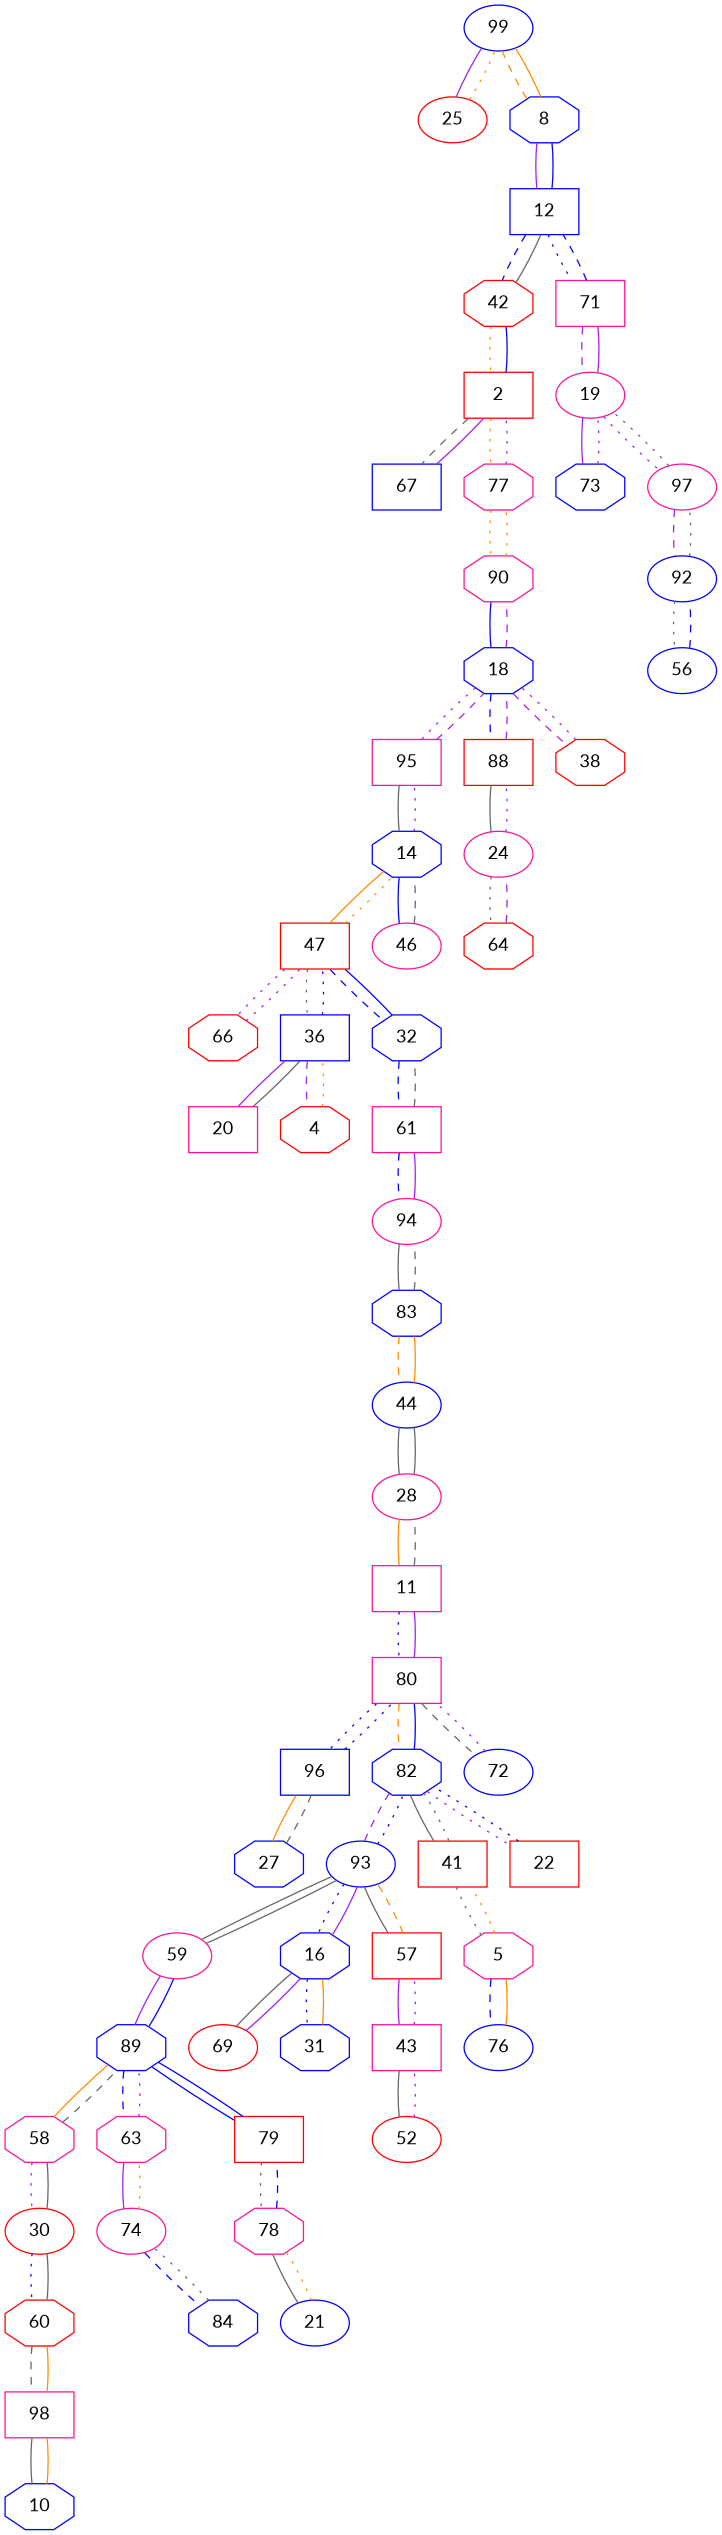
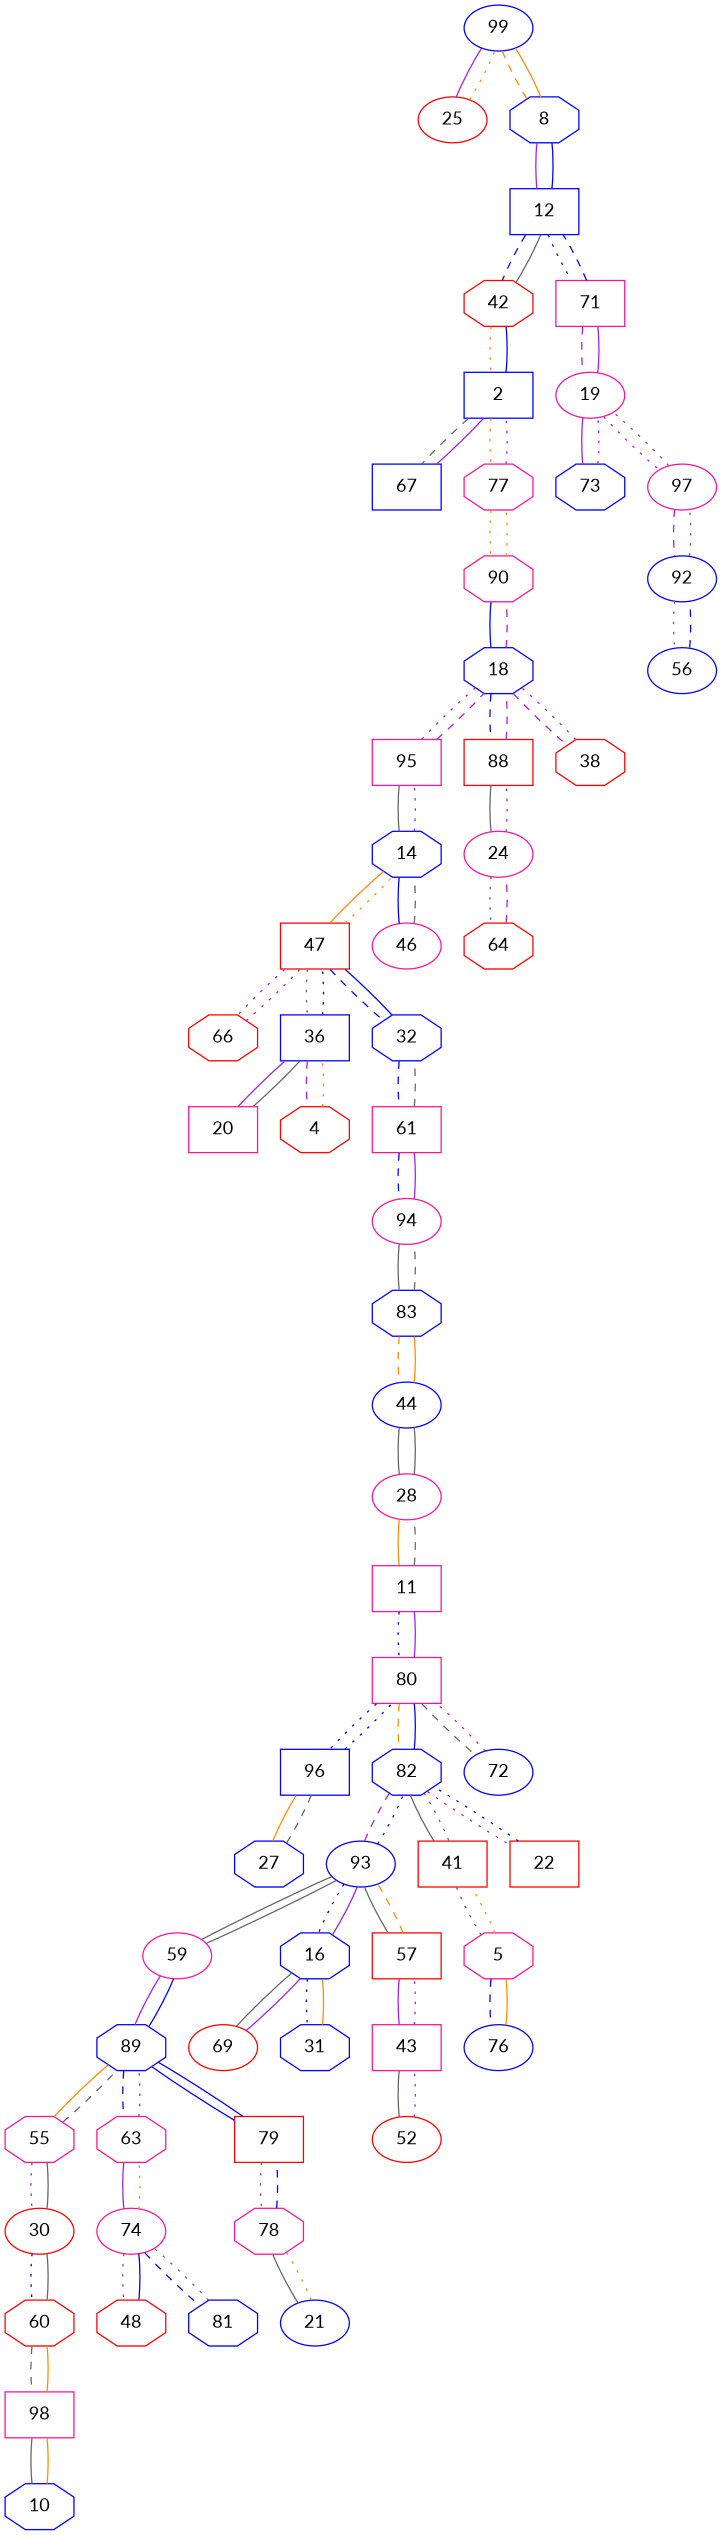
(499, 395) -> (499, 395)
(40, 2139) -> (40, 2139)
none -> (131, 2323)
(223, 2323) -> (223, 2323)
